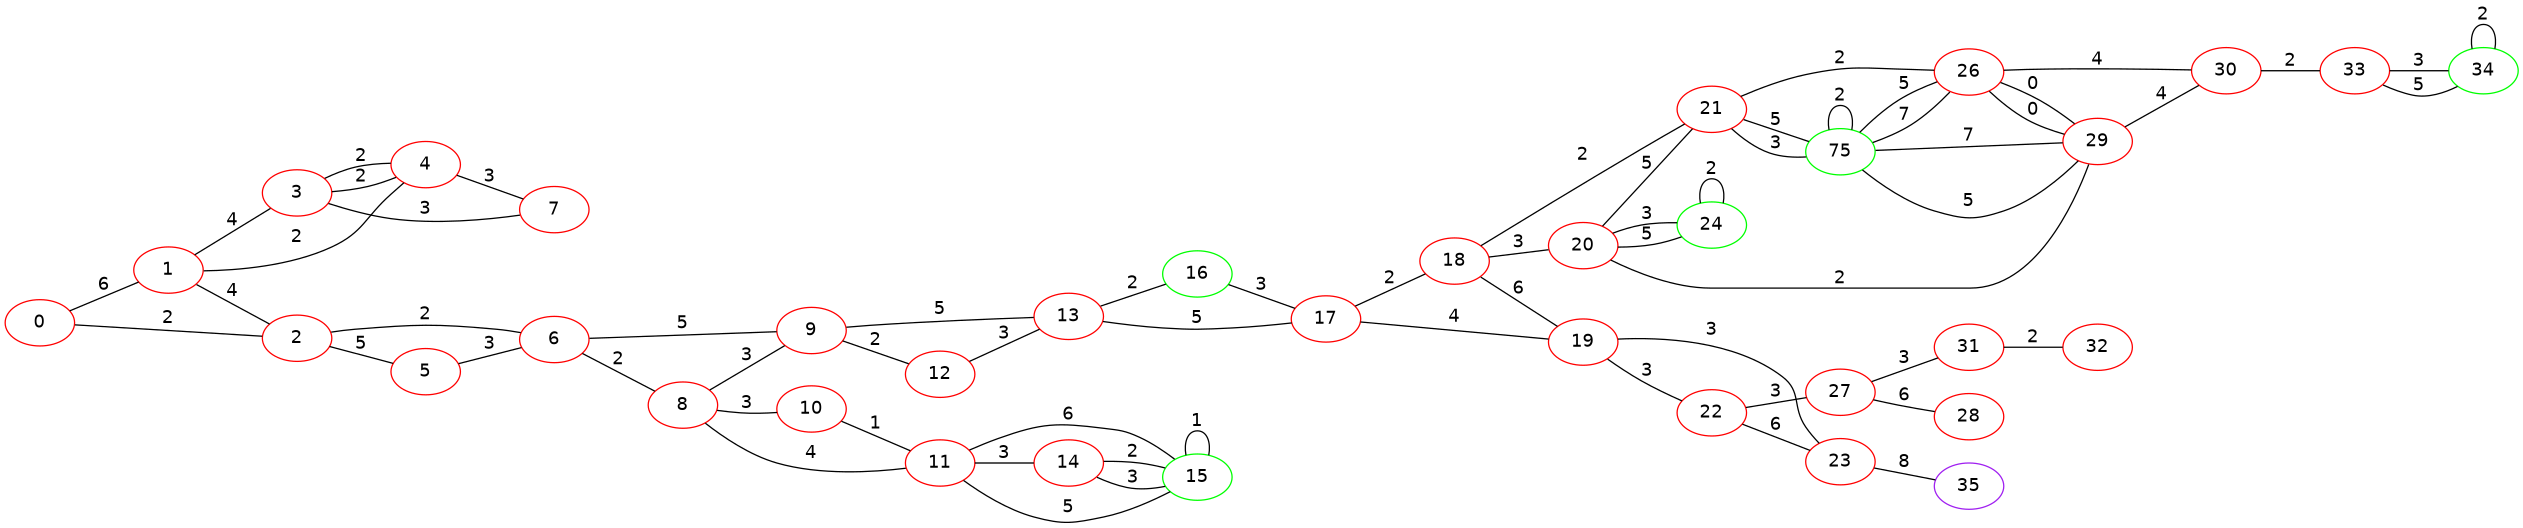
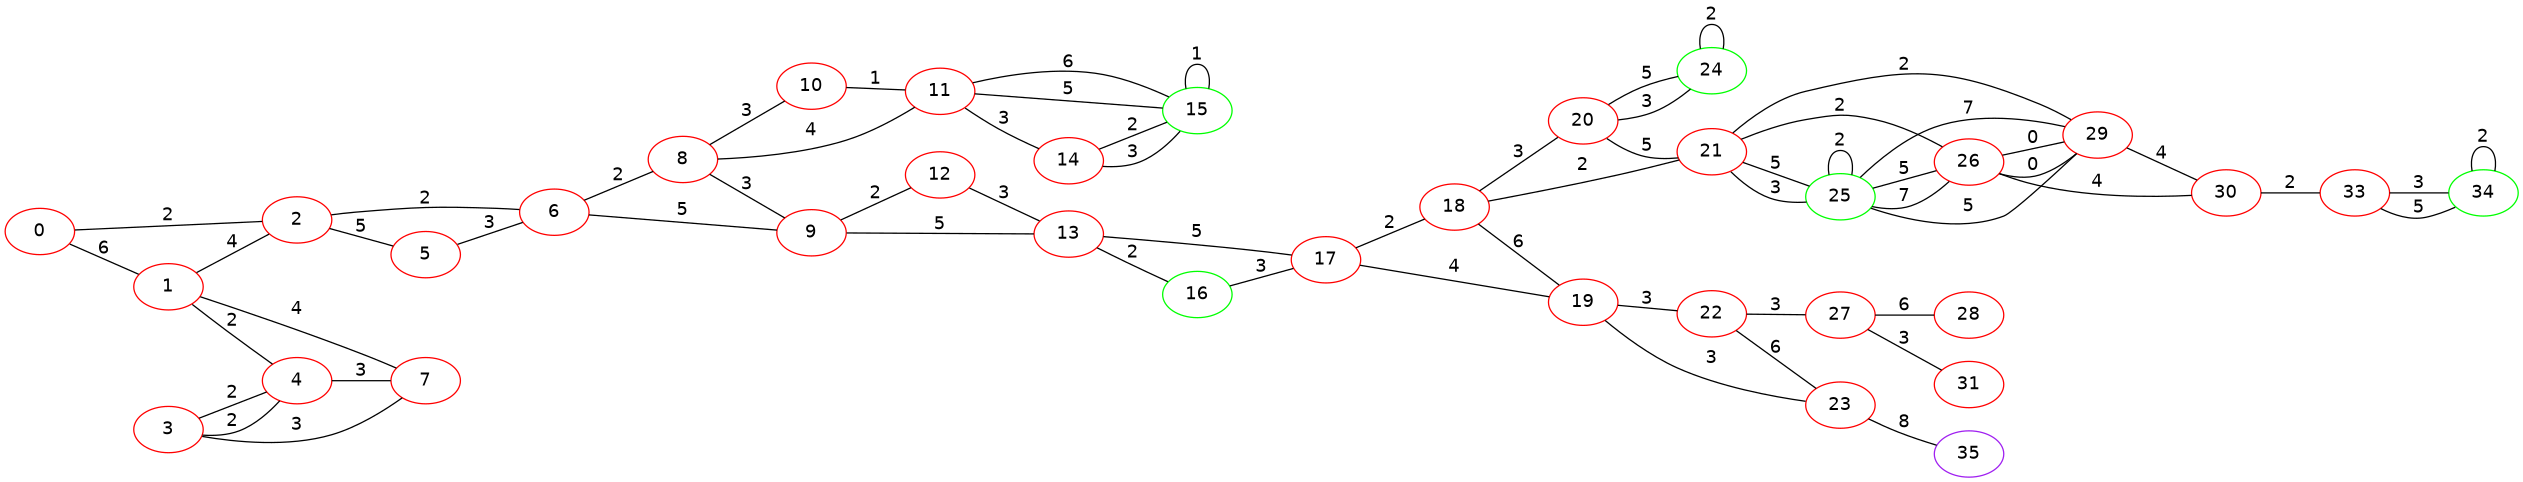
(1840, 152) -> (1840, 197)
(233, 232) -> (299, 331)
(1879, 288) -> (1899, 74)
(2098, 347) -> none
